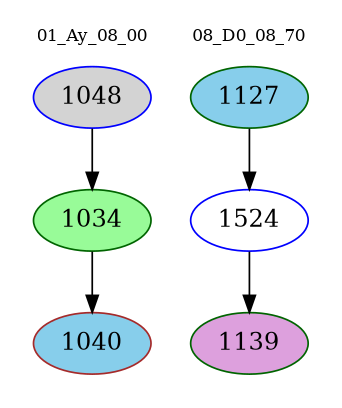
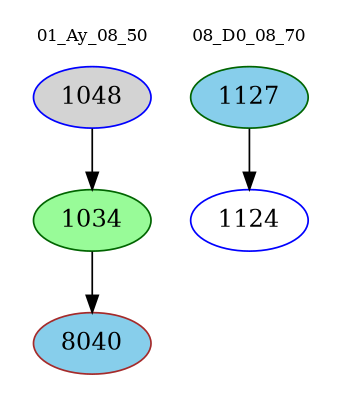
(92, 37) -> (92, 37)
(249, 220) -> (249, 220)
(92, 343) -> (92, 343)
(249, 343) -> none
